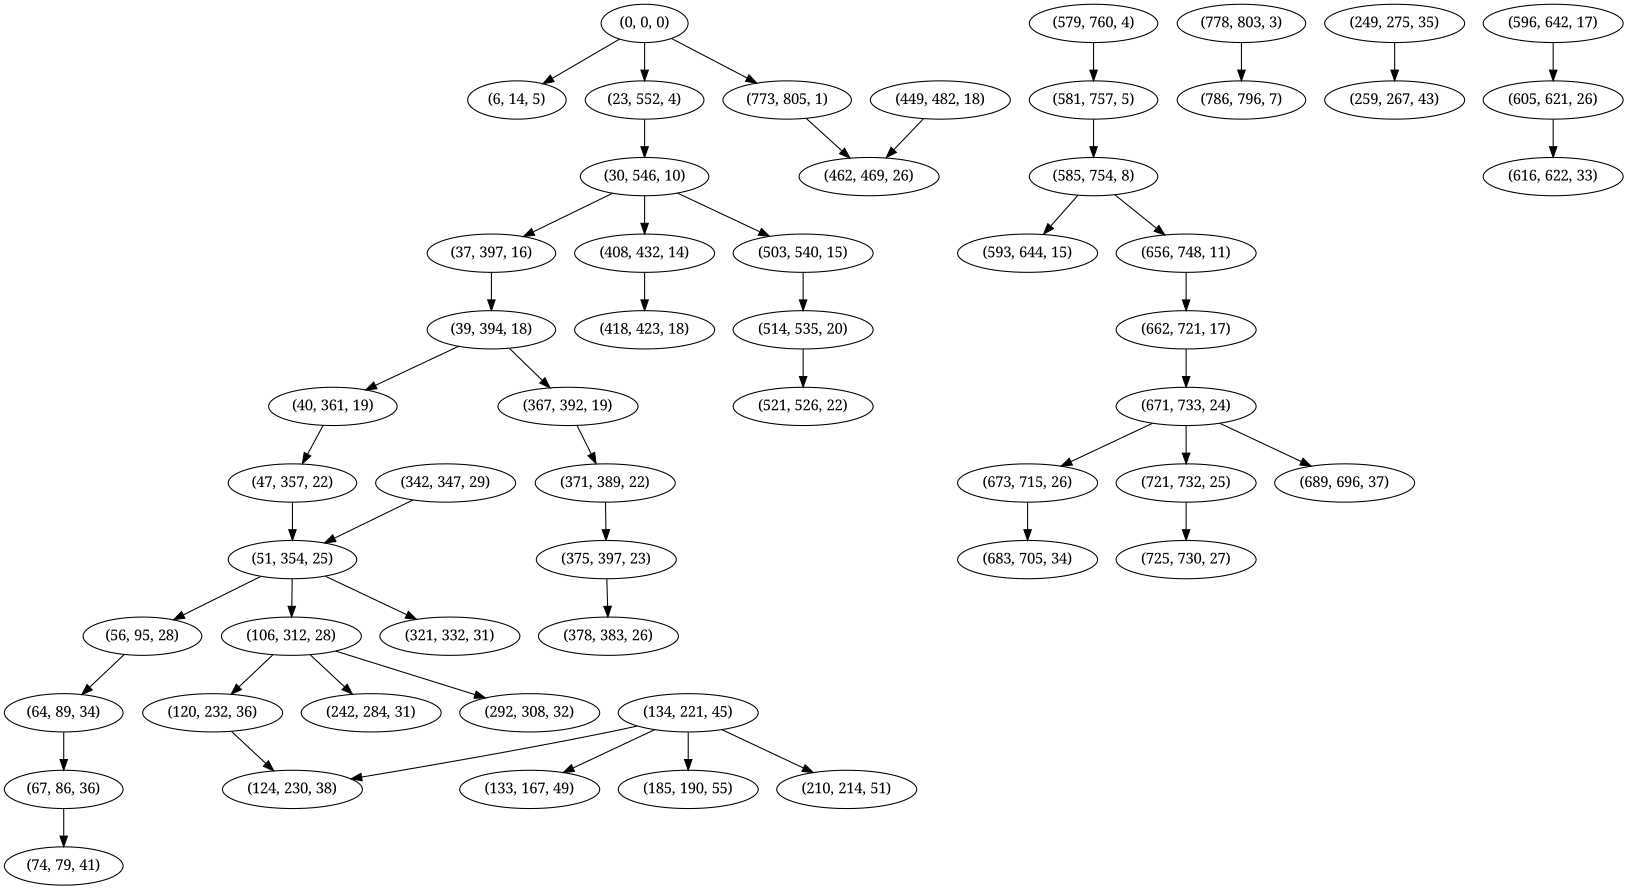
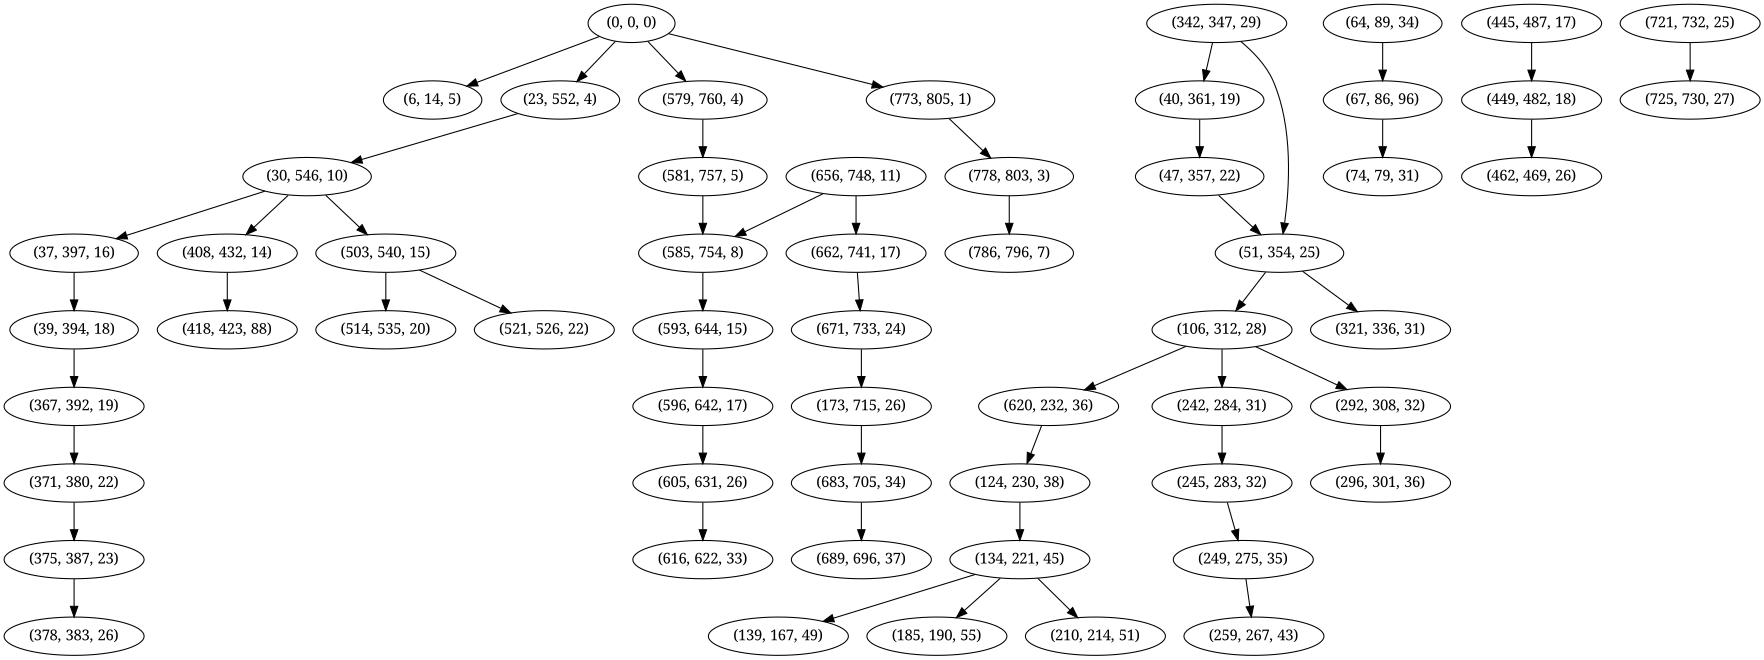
none -> (1532, 23)
none -> (663, 57)
(1553, 100) -> (703, 483)
(824, 135) -> (966, 135)
(1136, 212) -> (784, 213)
(645, 330) -> (227, 330)
(1186, 330) -> (856, 253)
none -> (703, 363)
(803, 363) -> (460, 289)
(417, 366) -> (1209, 56)
(1186, 439) -> none
(1260, 442) -> (861, 516)
(605, 483) -> (74, 483)
(1028, 483) -> (861, 406)
none -> (1222, 483)
none -> (1381, 483)
(606, 560) -> (74, 560)
(142, 636) -> none
(450, 636) -> (1381, 330)
(213, 713) -> (1049, 406)
(500, 753) -> (1020, 516)
(64, 789) -> (1383, 100)
(530, 789) -> (778, 636)
(64, 866) -> (1383, 177)
